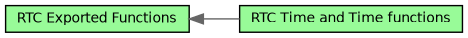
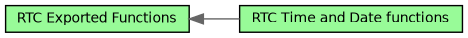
(351, 19) -> (351, 19)
